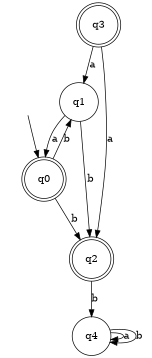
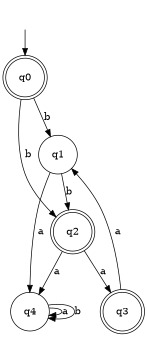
(53, 131) -> (34, 228)
(107, 139) -> (96, 269)
(95, 299) -> (57, 272)
